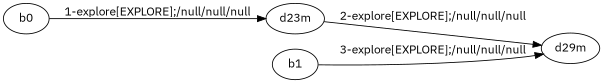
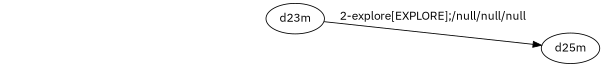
(26, 19) -> none
(571, 48) -> (571, 48)
(295, 64) -> none
